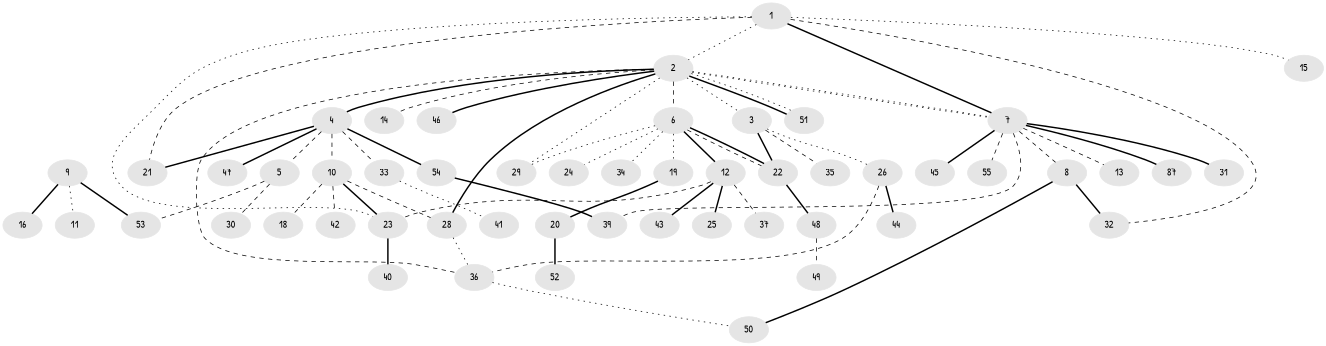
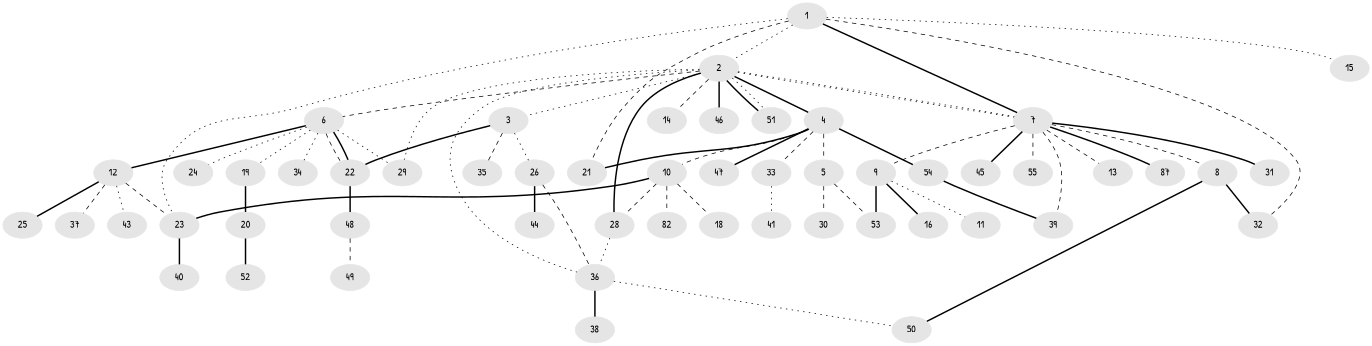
(256, 123) -> (474, 114)
none -> (952, 143)
(693, 199) -> (120, 199)
(336, 225) -> (667, 225)
none -> (595, 330)
